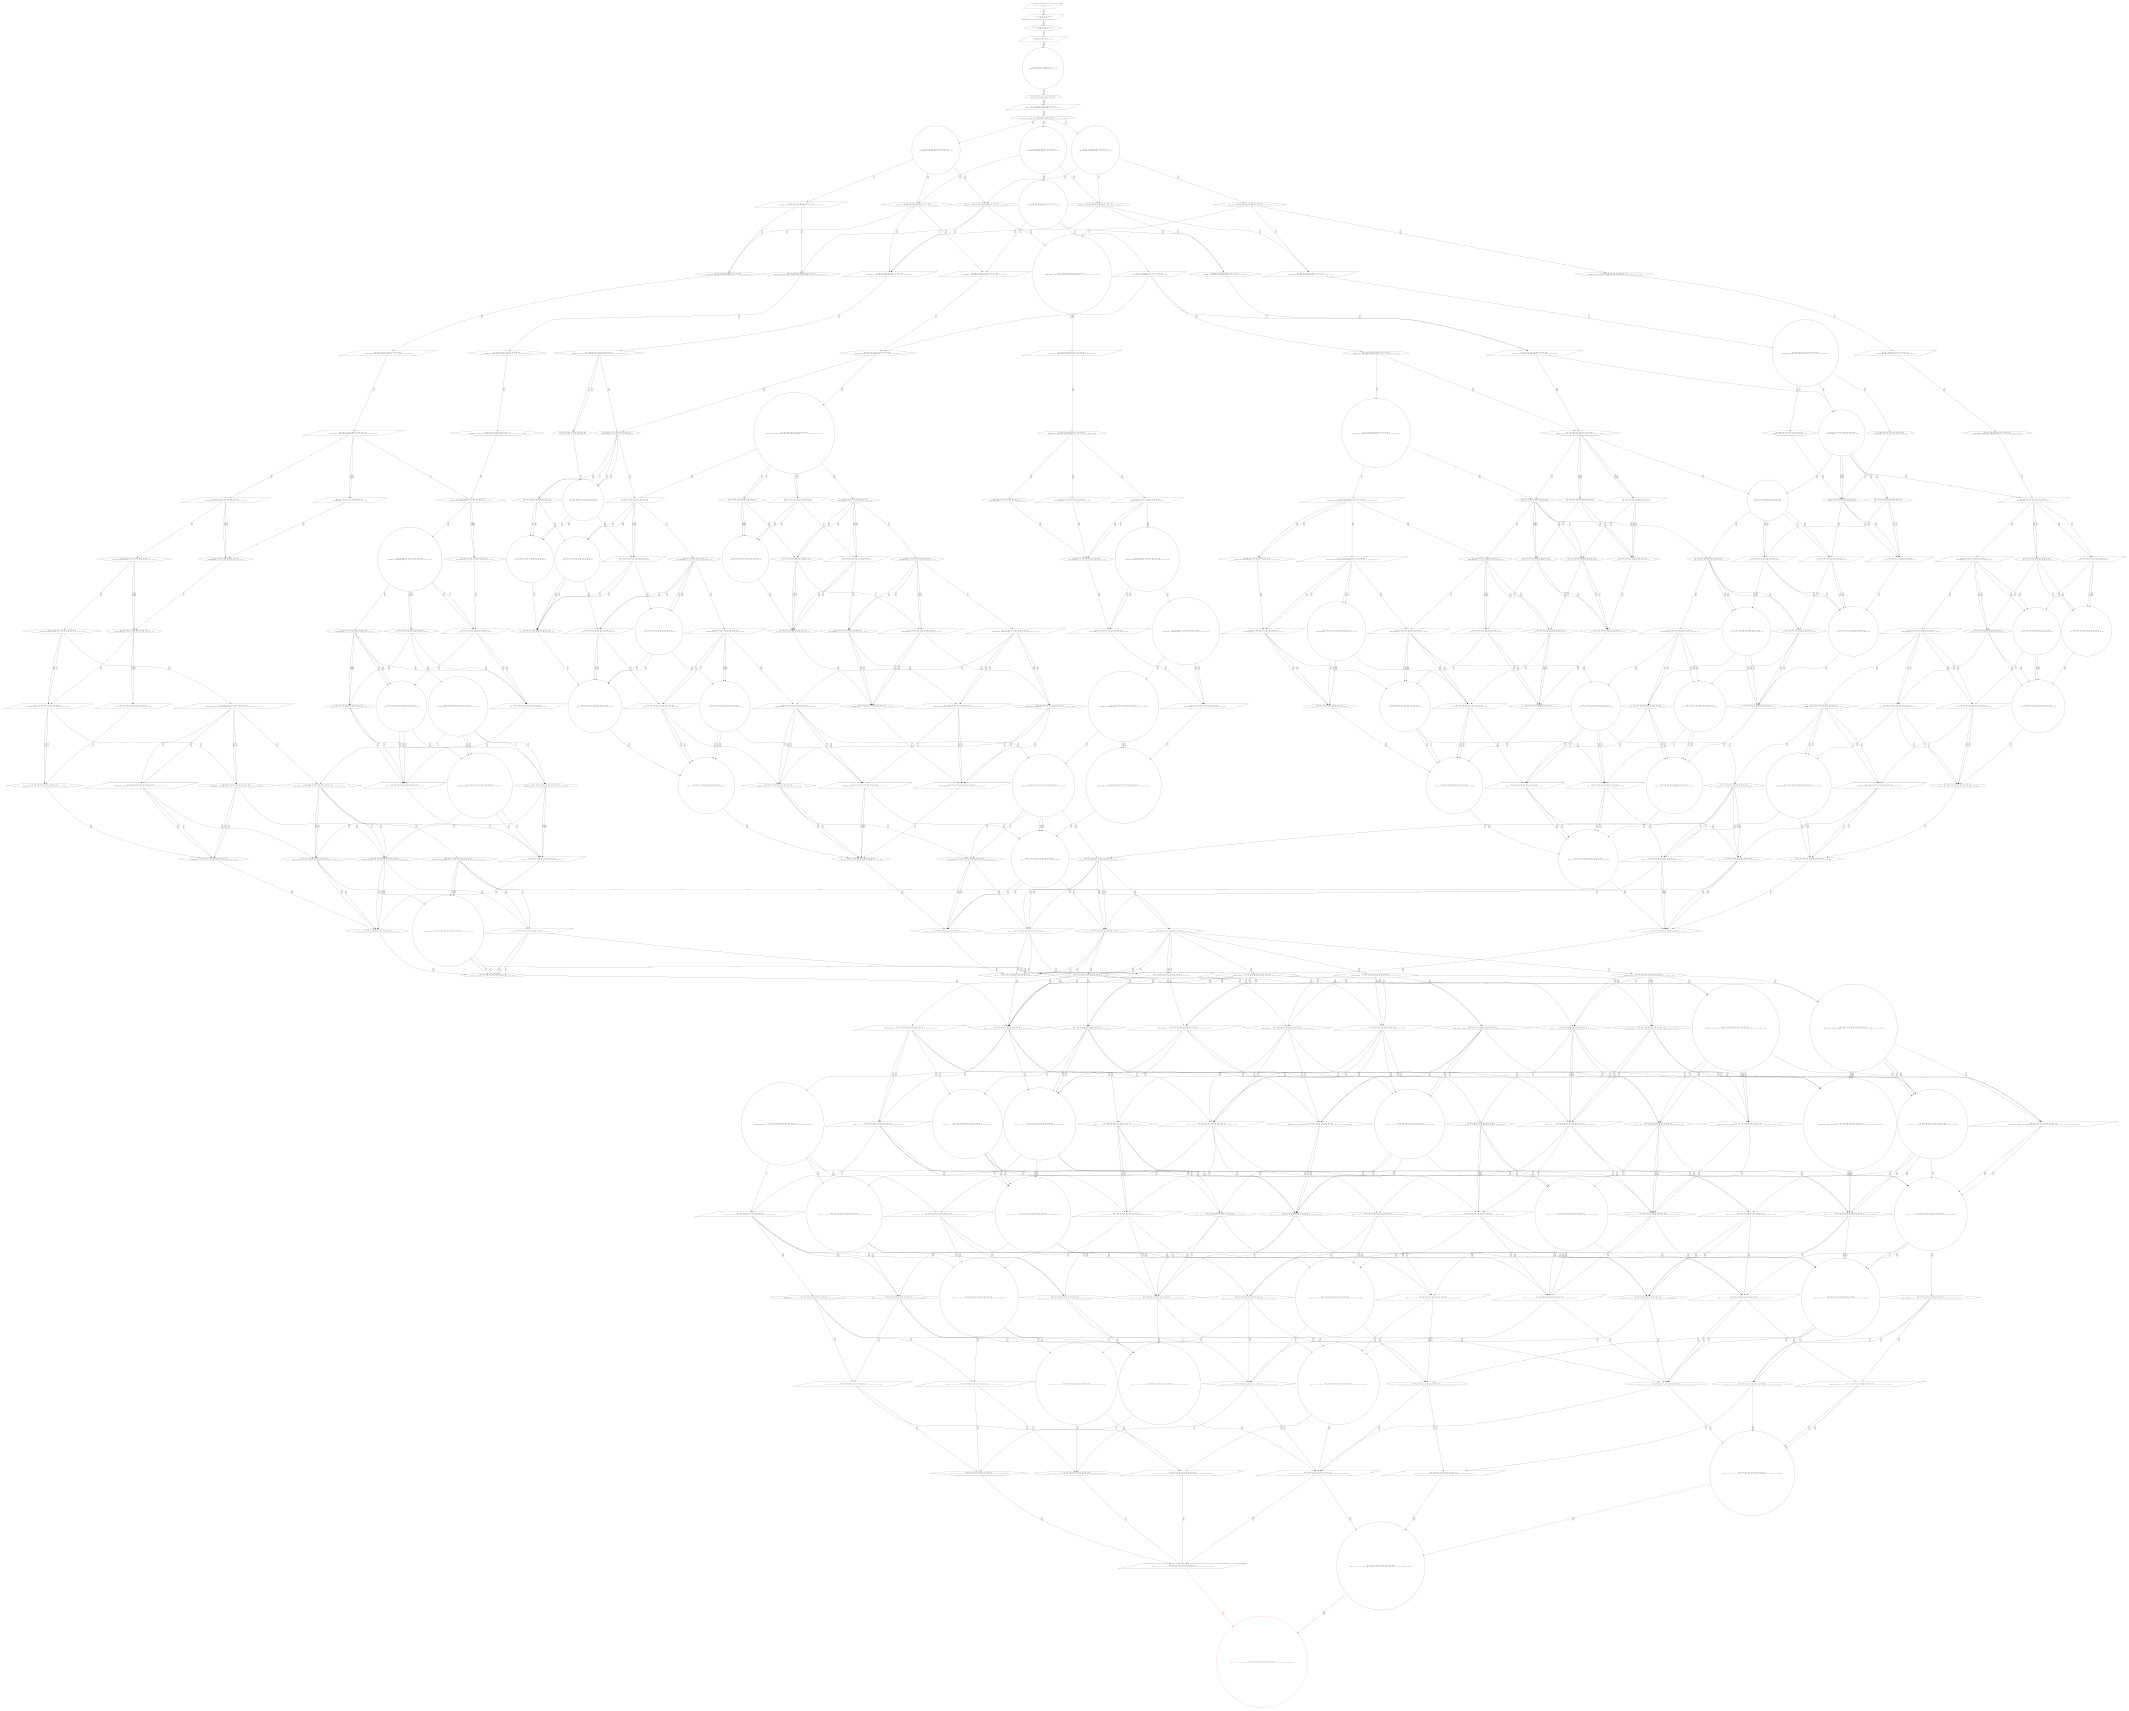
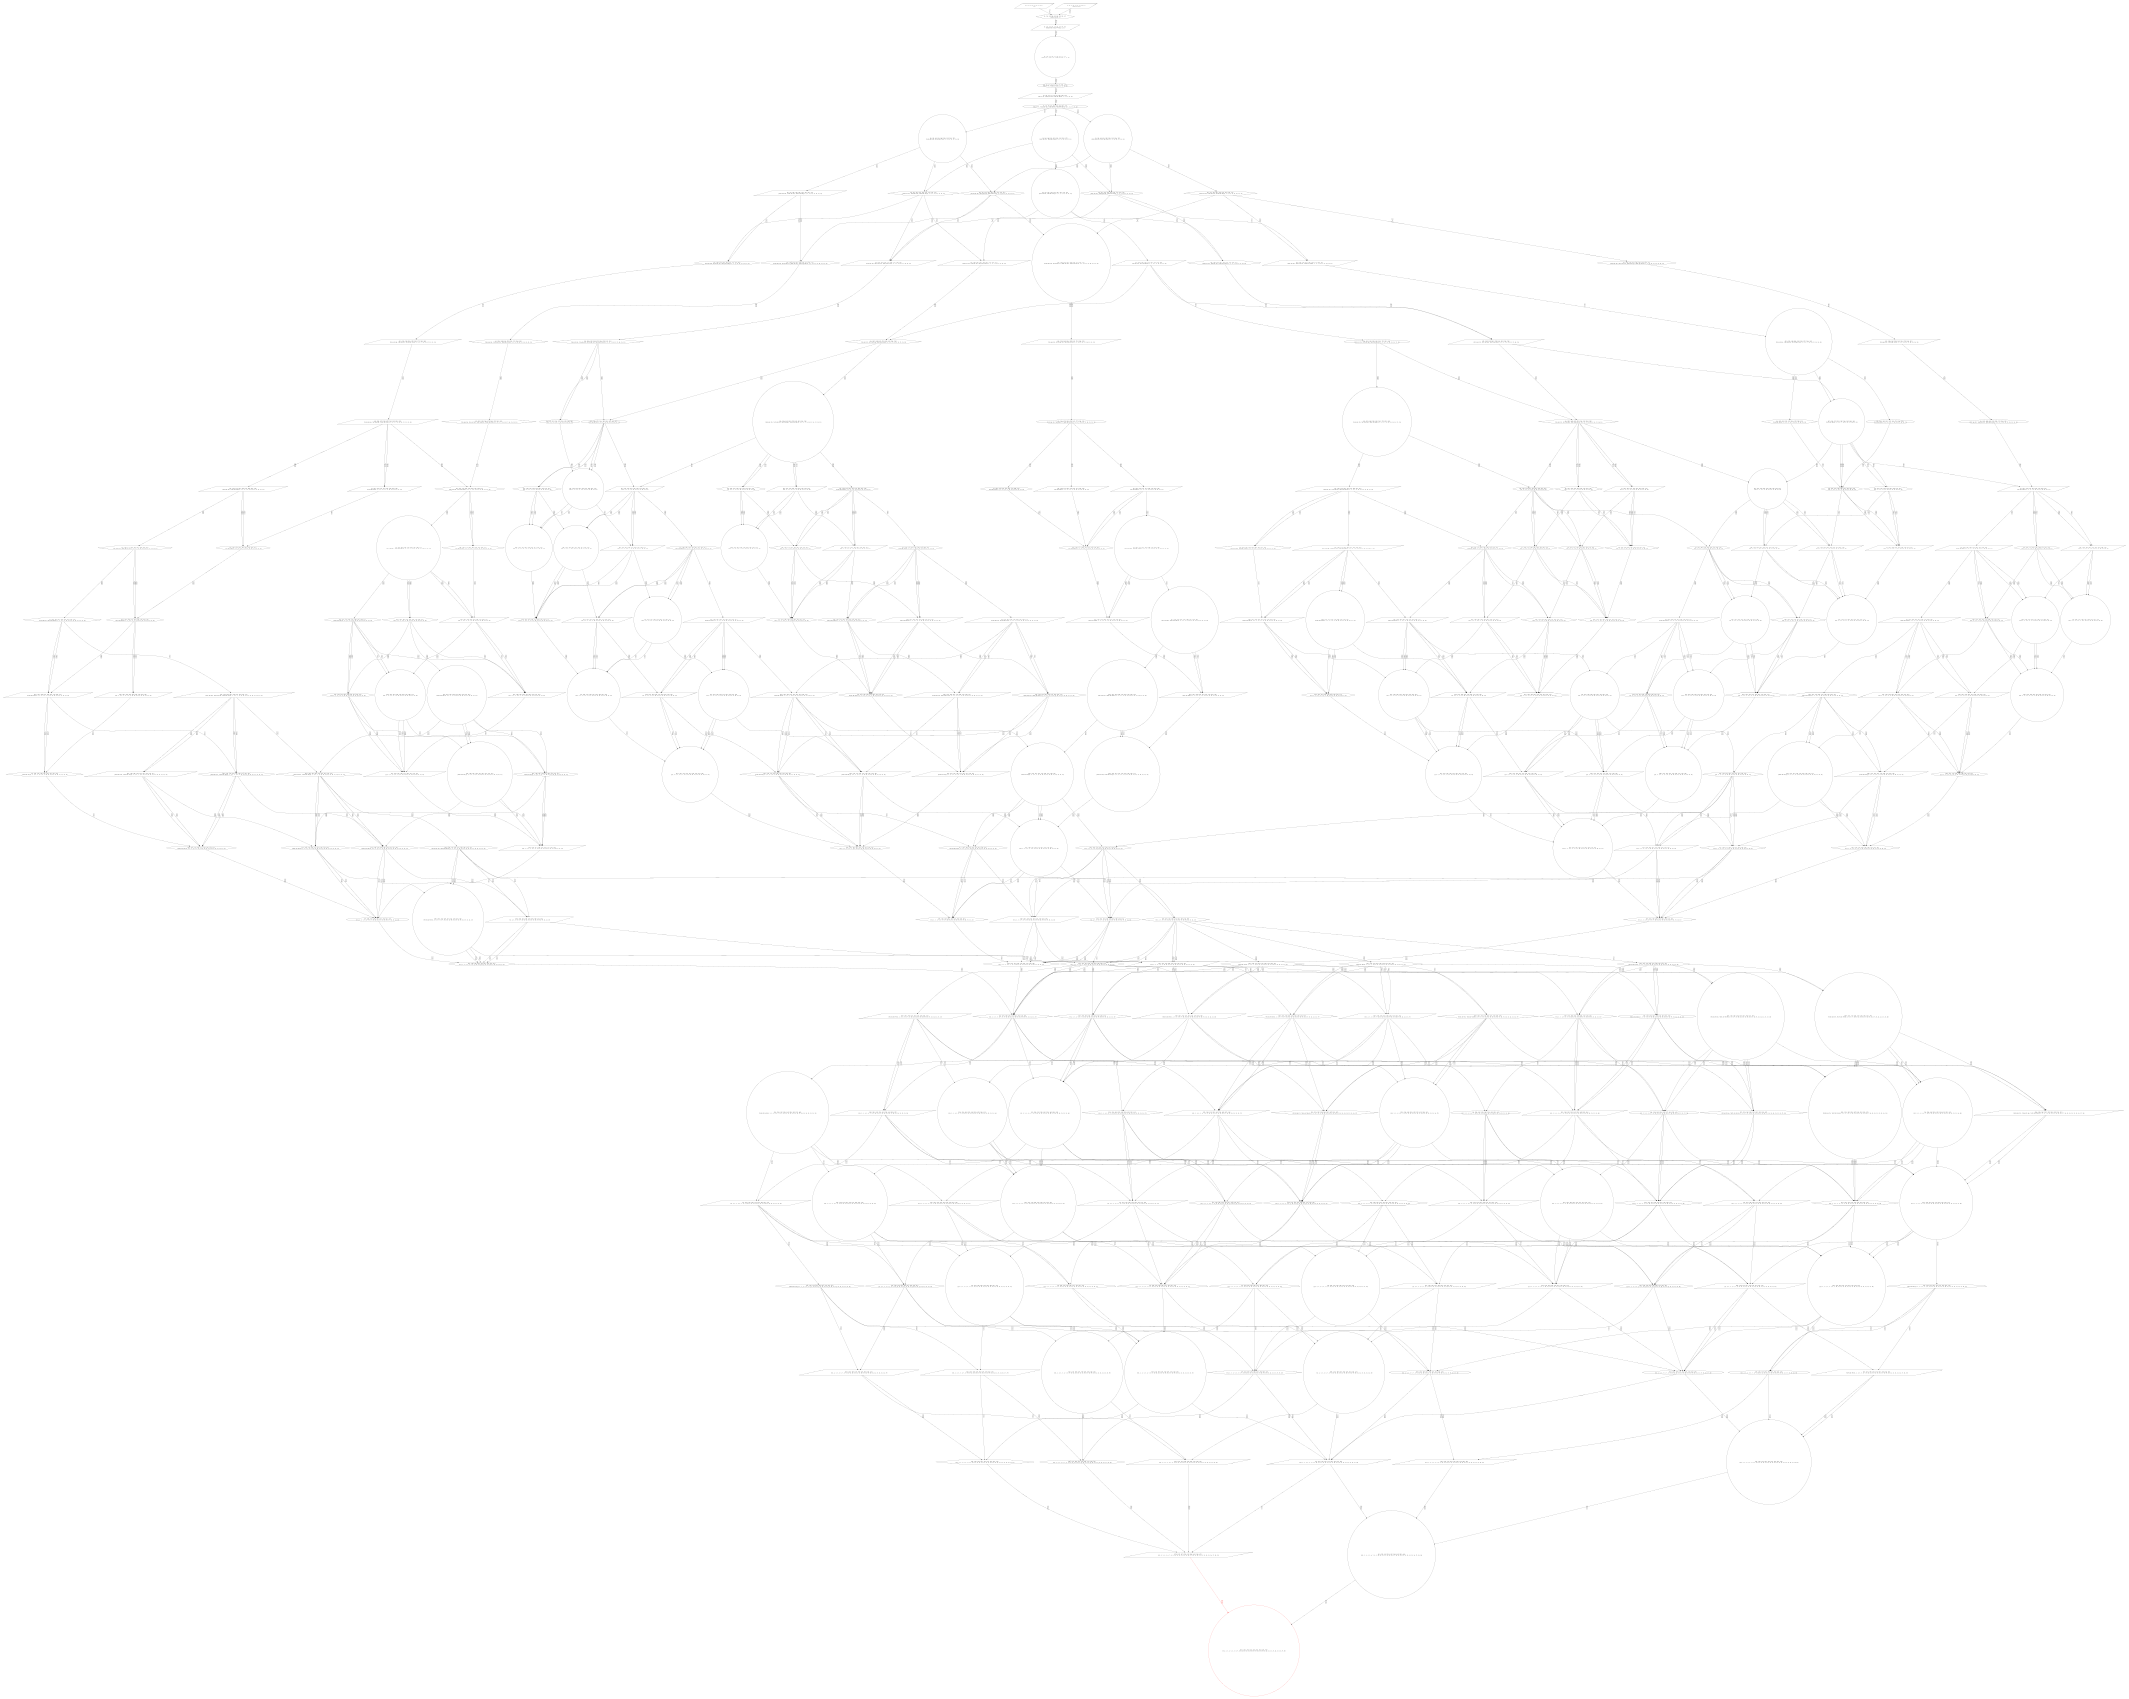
(1043, 11) -> (1045, 11)
